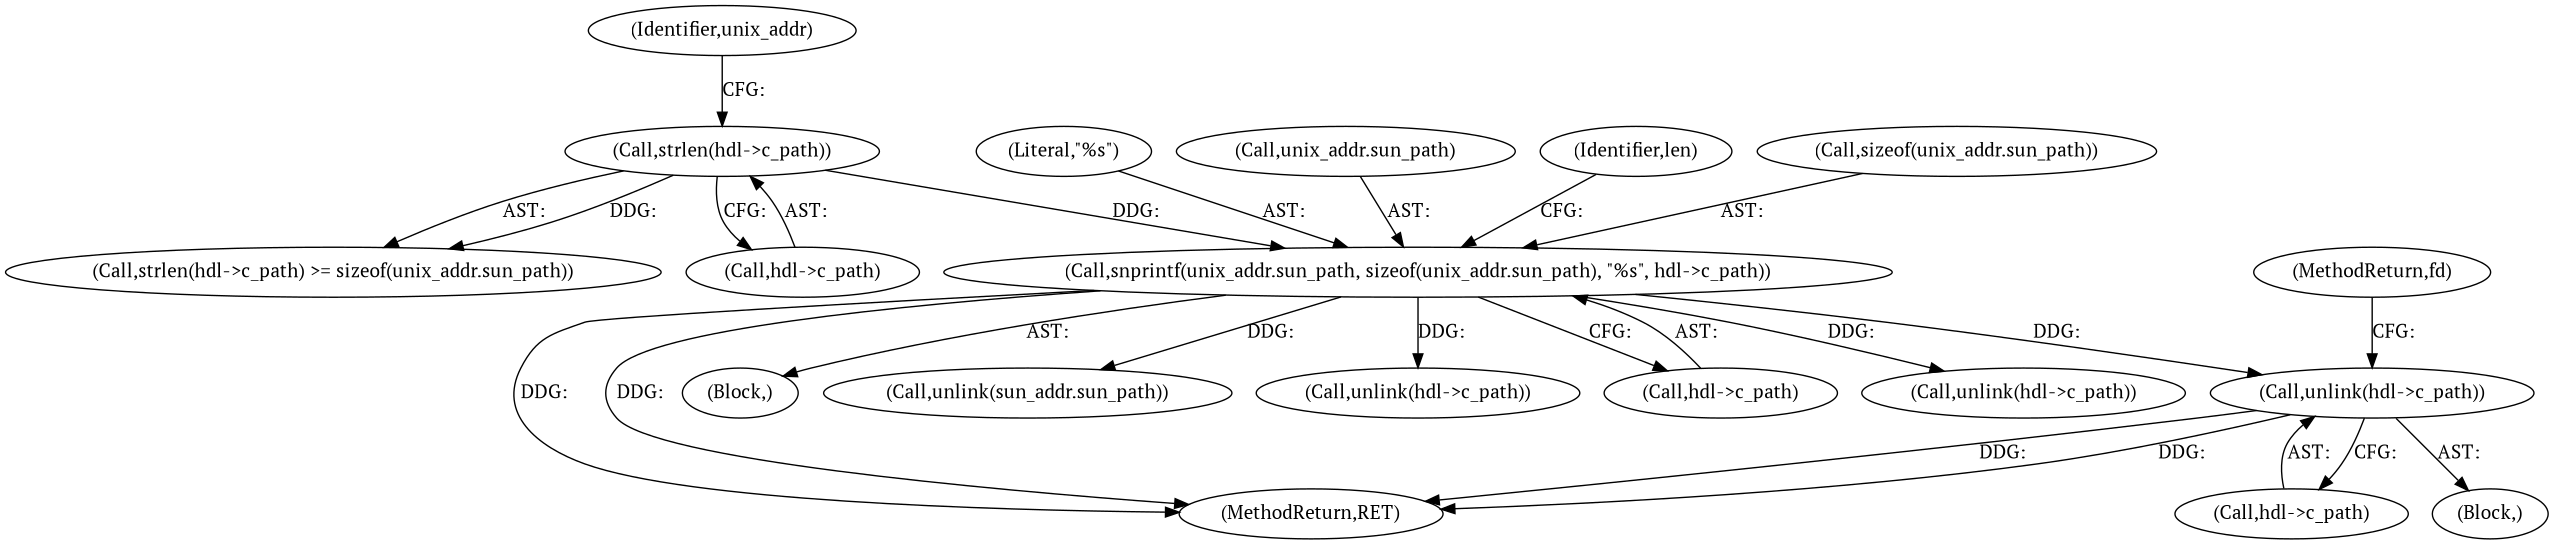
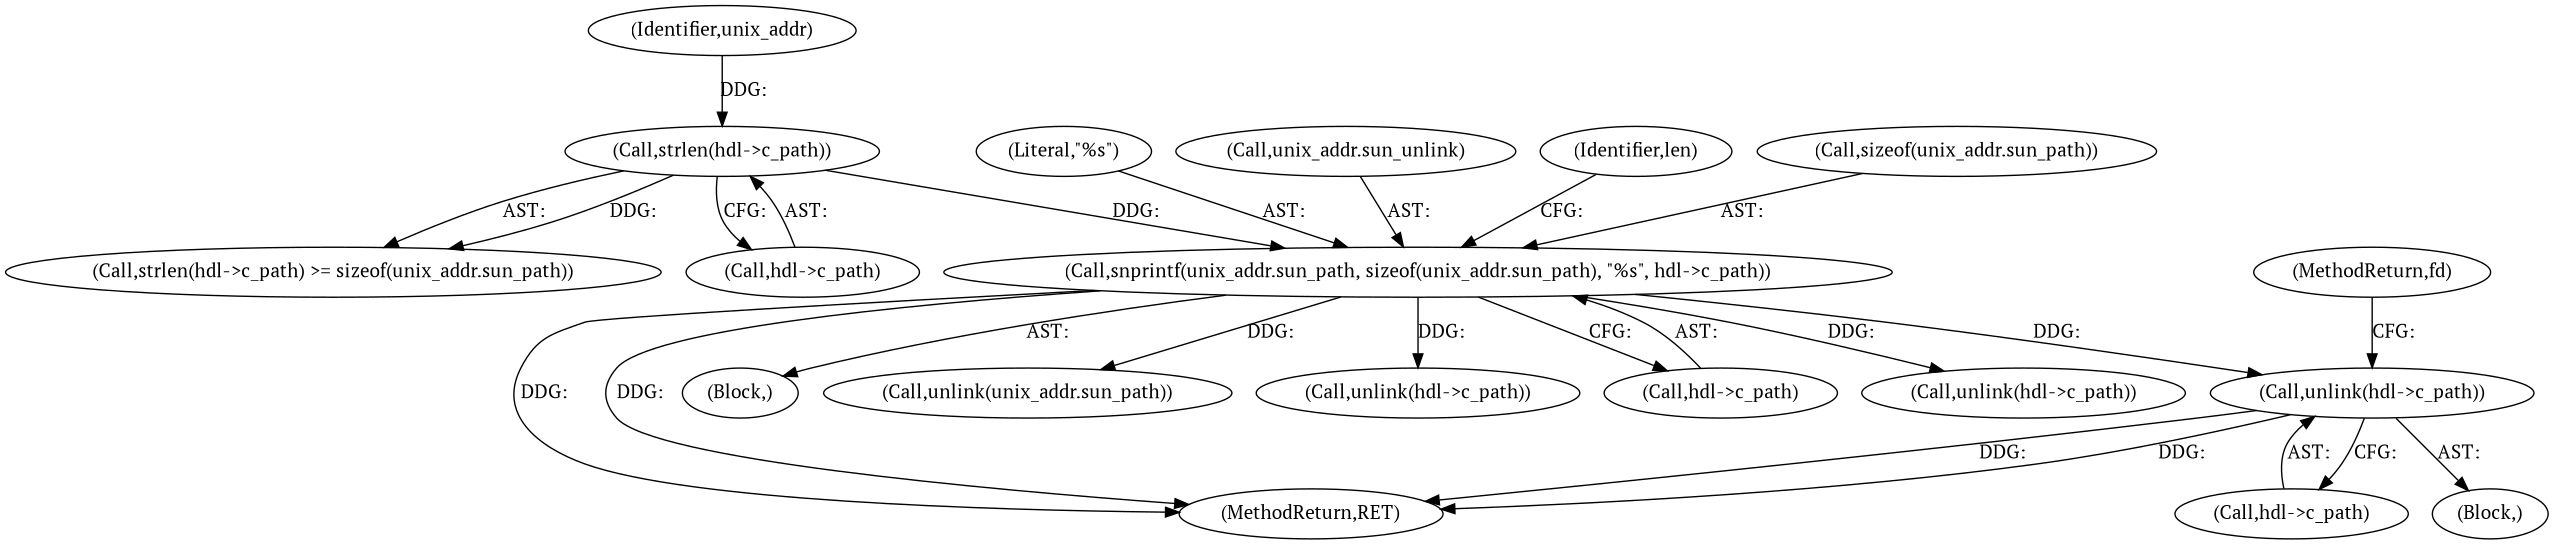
(747, 91) -> (747, 91)
(1346, 151) -> (1346, 151)
(1028, 393) -> (1028, 393)
